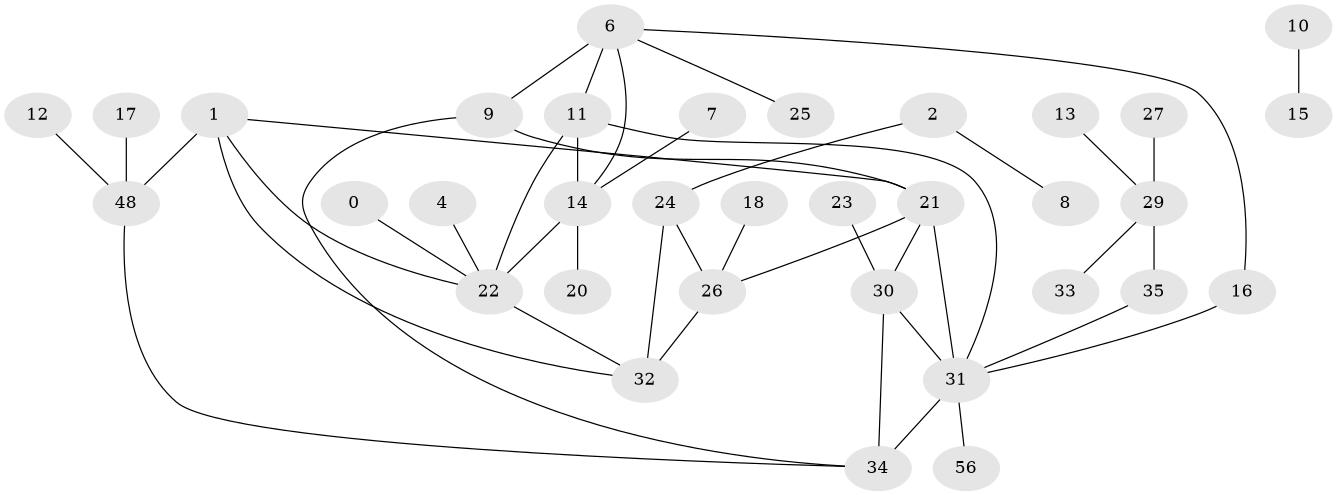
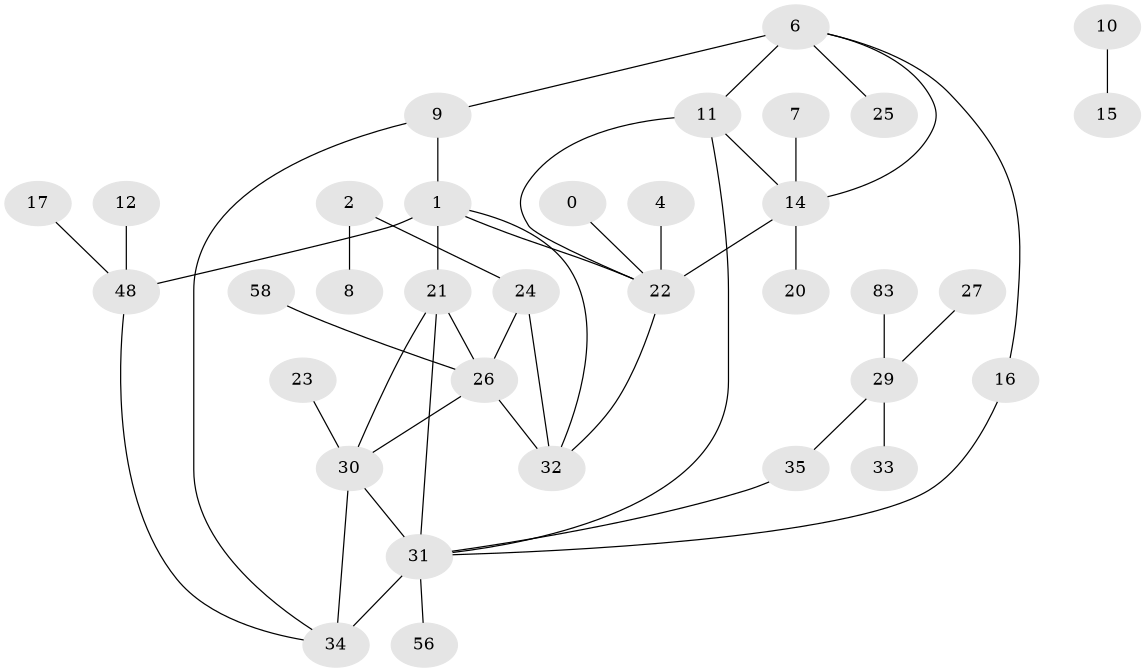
(1066, 115) -> (884, 292)
(799, 164) -> (438, 160)
(754, 204) -> (261, 292)
none -> (417, 424)
